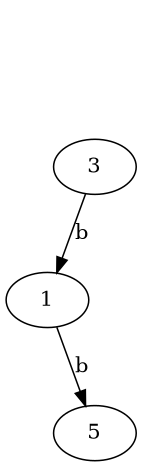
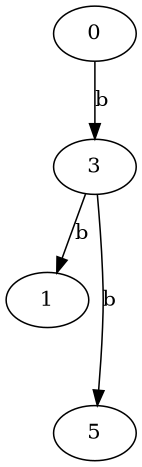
none -> (95, 34)
(69, 359) -> (103, 292)
